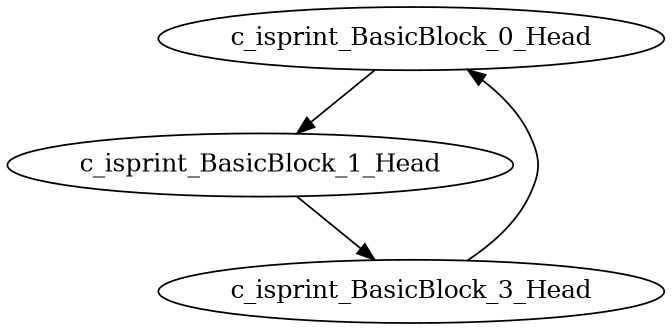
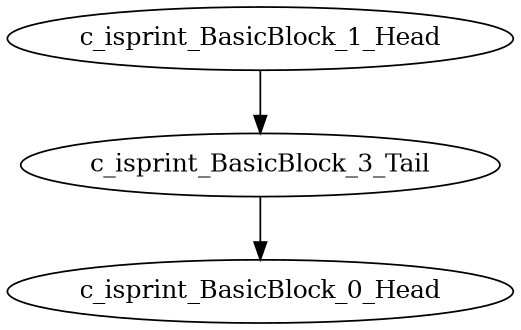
(343, 96) -> none
(411, 291) -> (260, 165)
